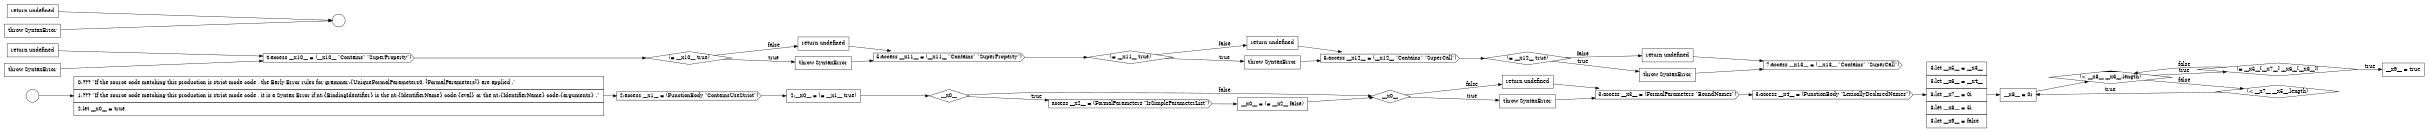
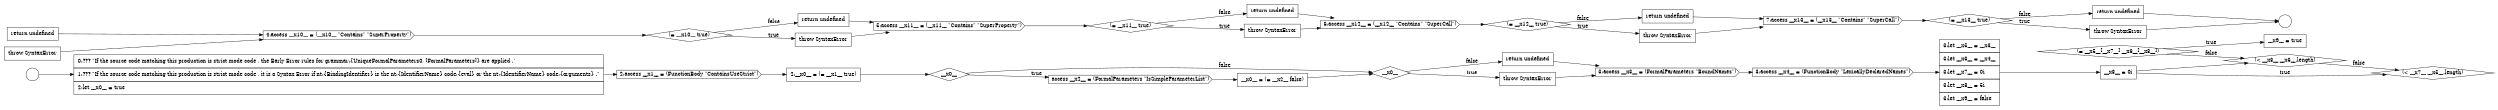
none -> (1969, 21)
(2188, 74) -> none
(2131, 93) -> (2259, 76)
